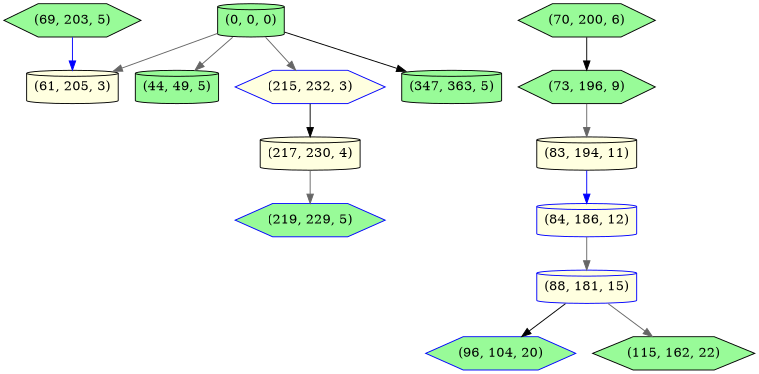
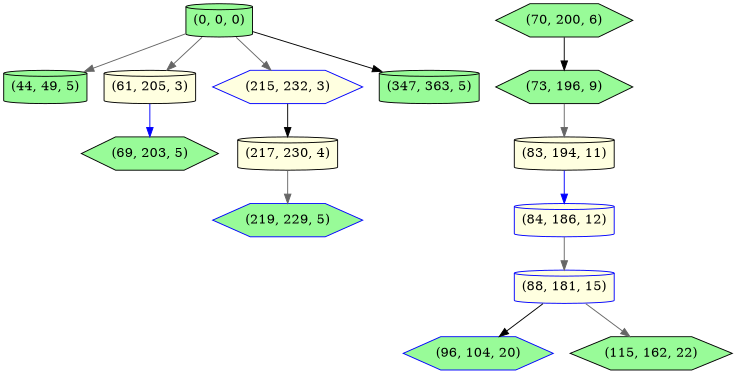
(72, 49) -> (150, 116)
